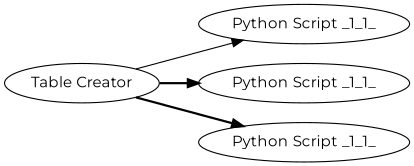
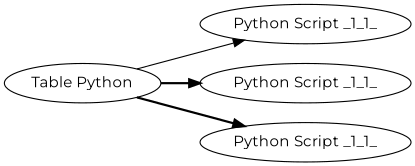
(82, 83) -> (83, 83)
